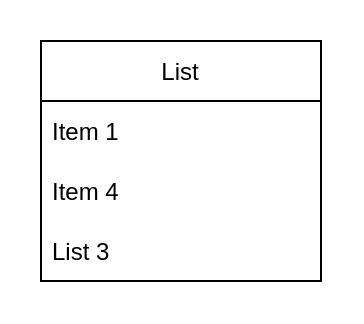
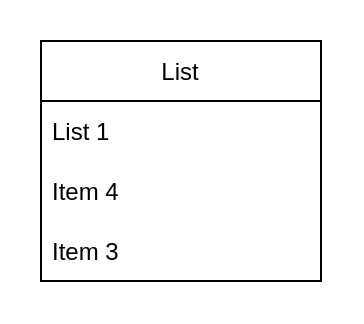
(89, 132) -> (86, 132)
(86, 252) -> (89, 252)
